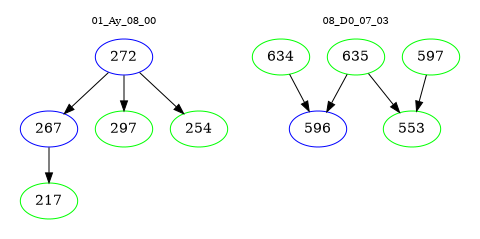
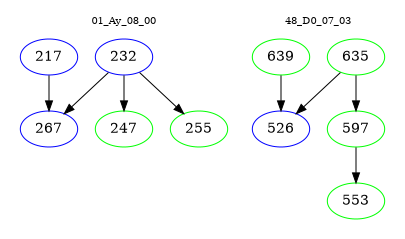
(356, 22) -> (318, 22)
(124, 57) -> (124, 57)
(281, 57) -> (281, 57)
(381, 89) -> (356, 88)
(124, 129) -> (124, 129)
(199, 129) -> (199, 129)
(318, 129) -> (281, 129)
(49, 160) -> (49, 88)
(49, 201) -> (49, 57)
